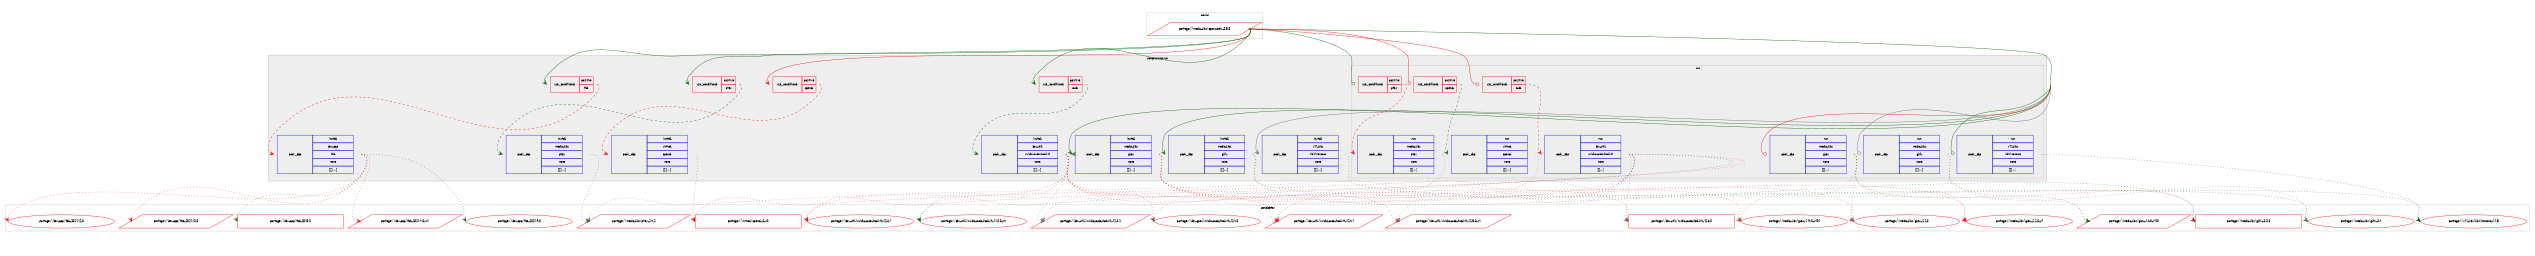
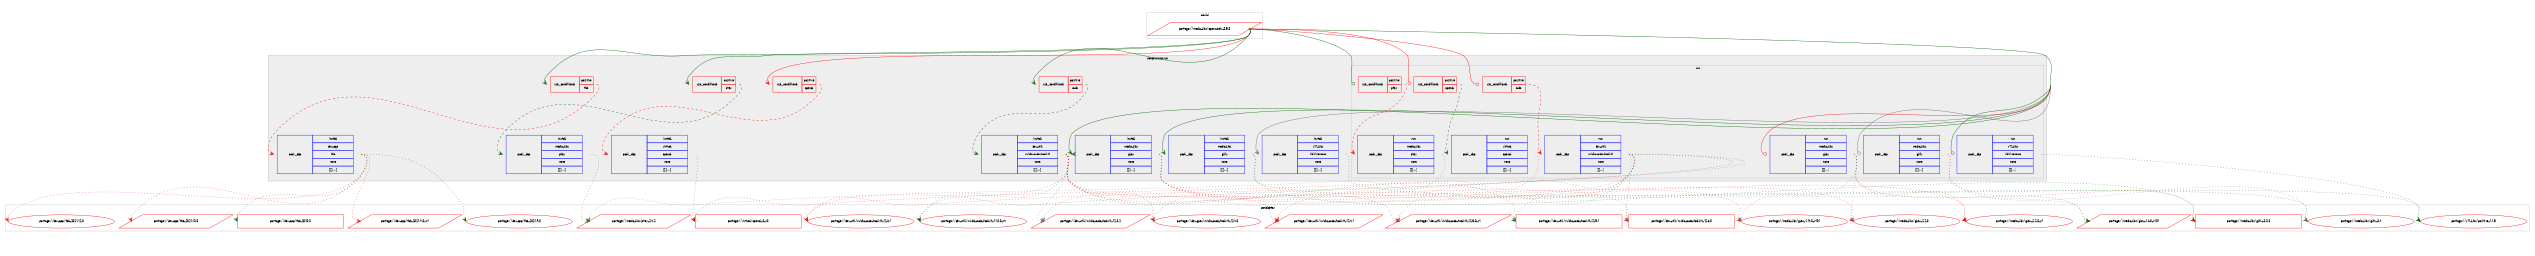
none -> (1569, 221)
(2474, 221) -> (2474, 221)
